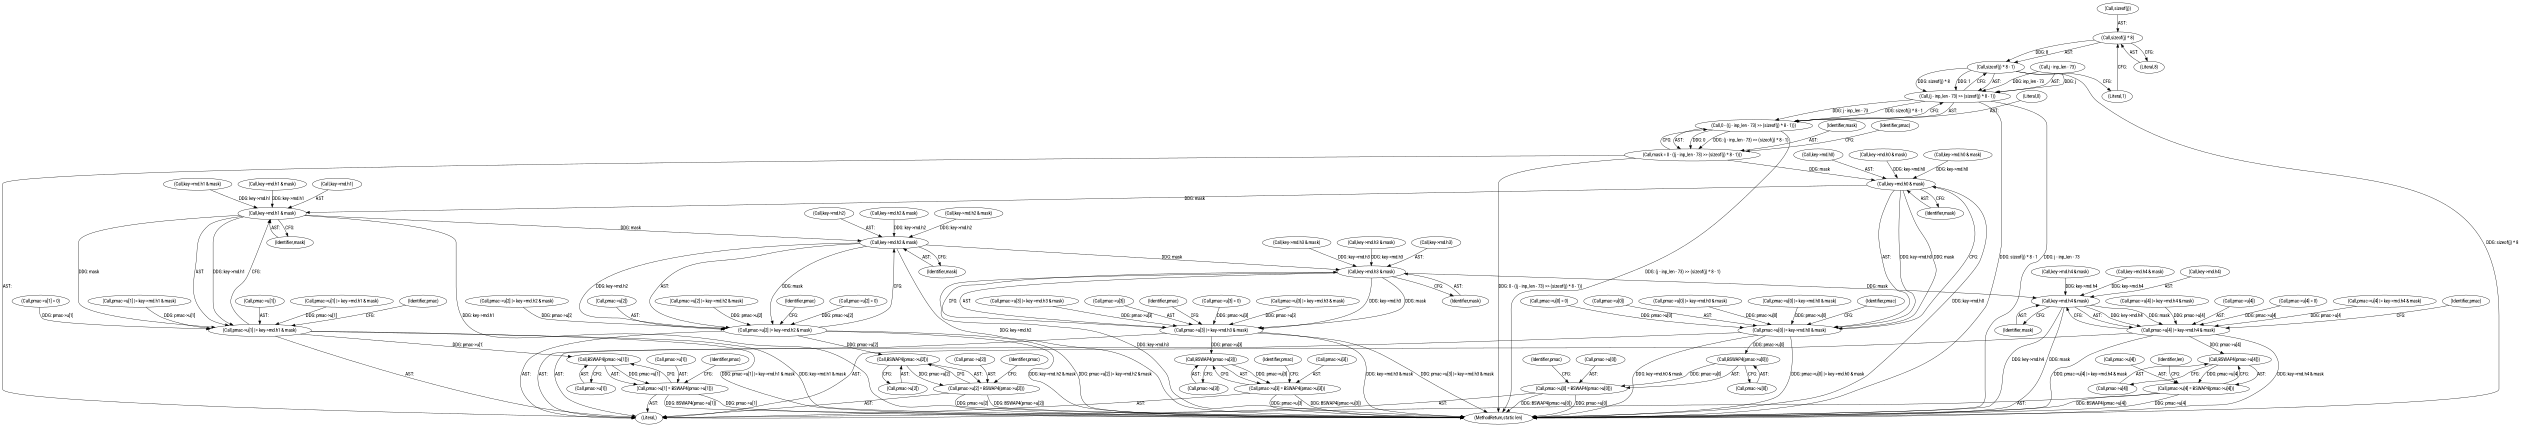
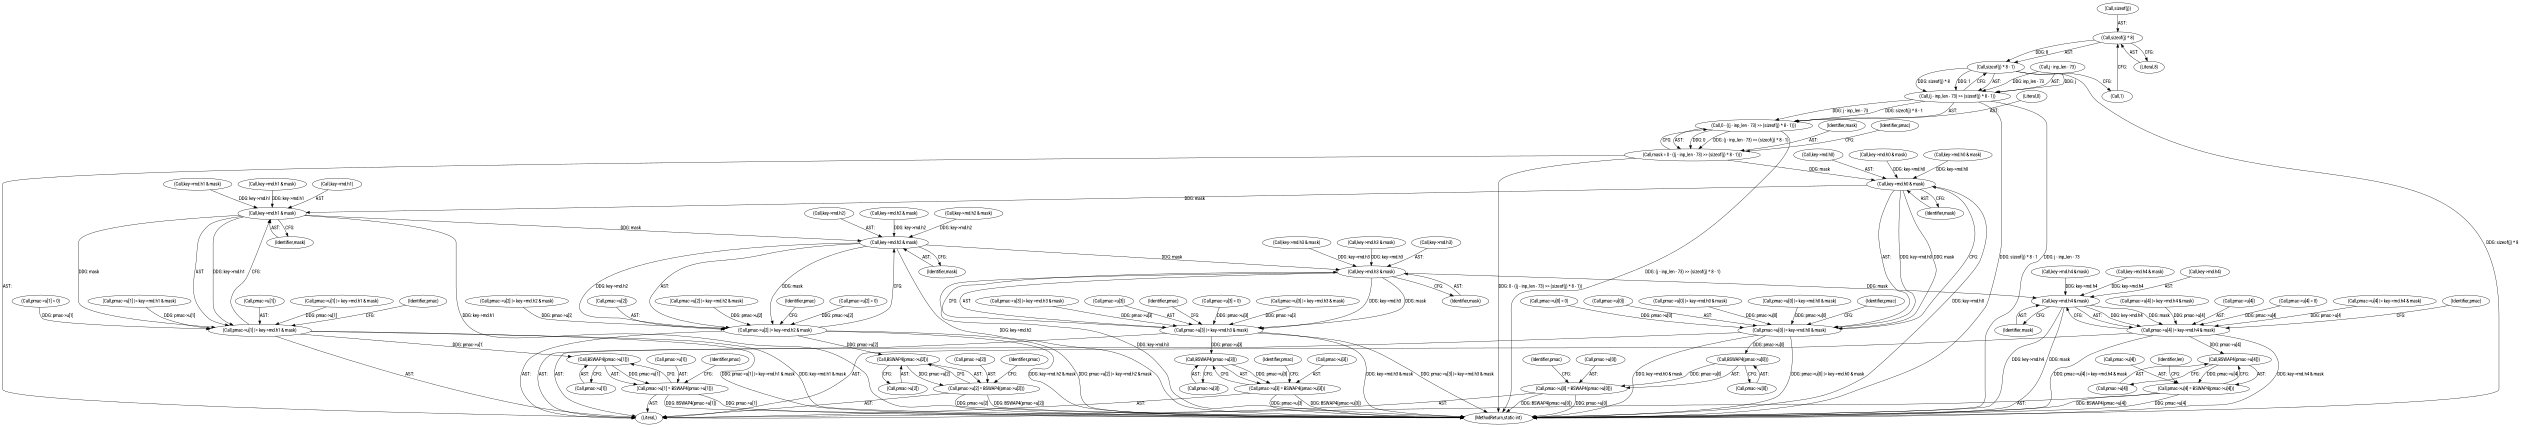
(2117, 96) -> (2117, 96)
(1869, 119) -> none
(1498, 418) -> (1498, 418)
